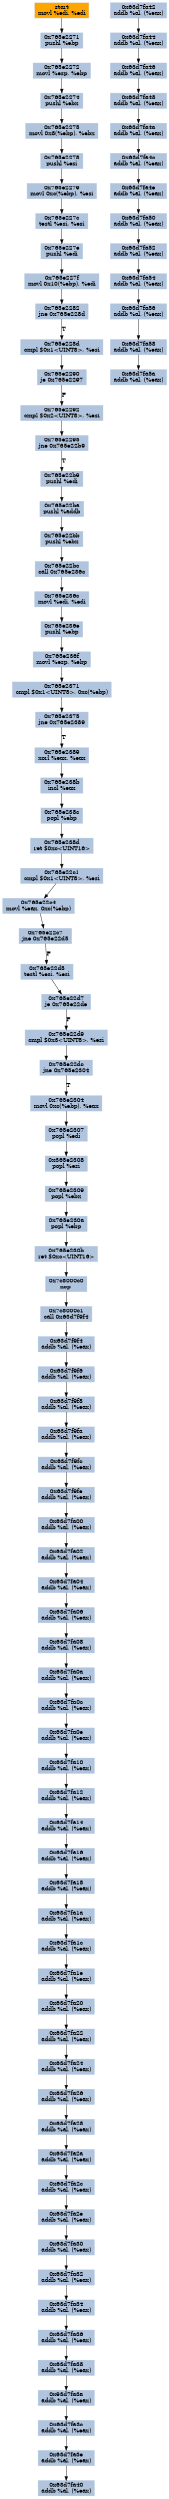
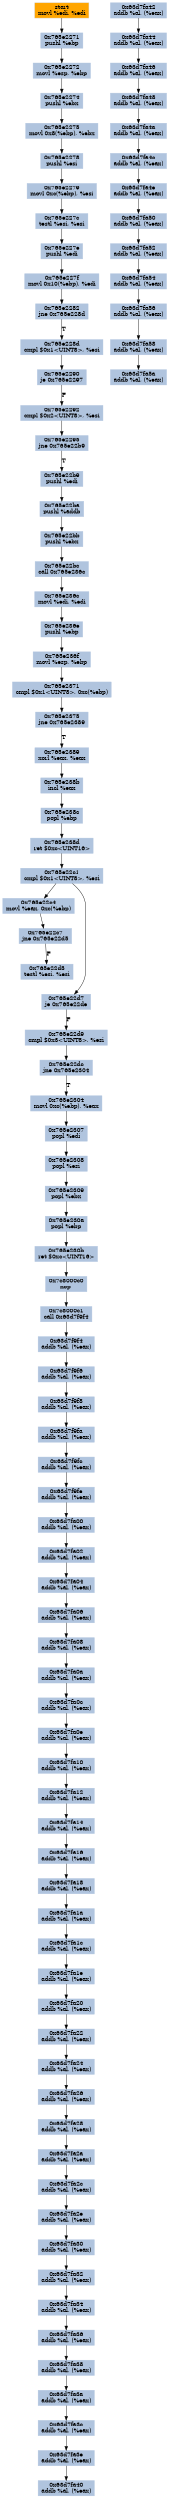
(55, 985) -> (85, 936)
(66, 1164) -> (66, 1164)
(66, 2398) -> (66, 2398)
